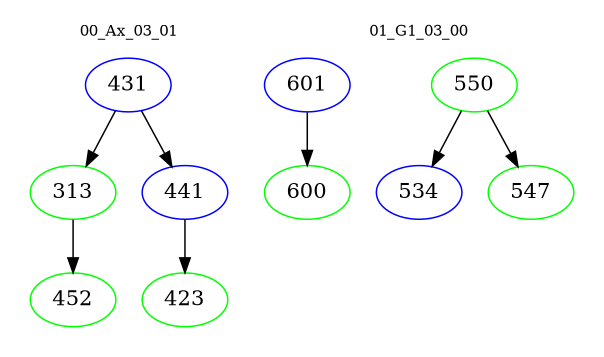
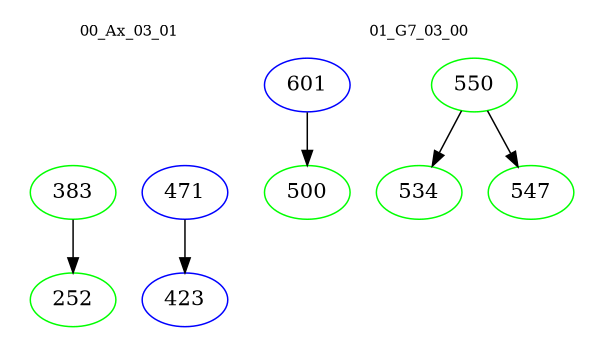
(419, 32) -> (419, 32)
(128, 85) -> none
(73, 192) -> (73, 192)
(185, 192) -> (185, 192)
(307, 192) -> (307, 192)
(419, 192) -> (419, 192)
(73, 300) -> (73, 300)
(185, 300) -> (185, 300)
